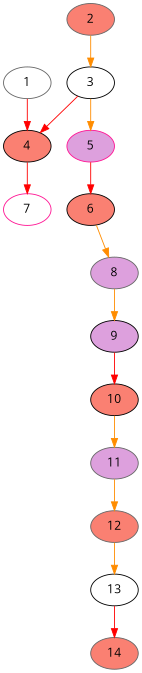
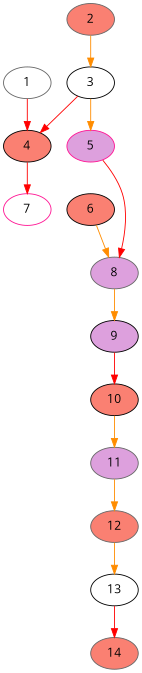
(91, 174) -> (124, 202)
